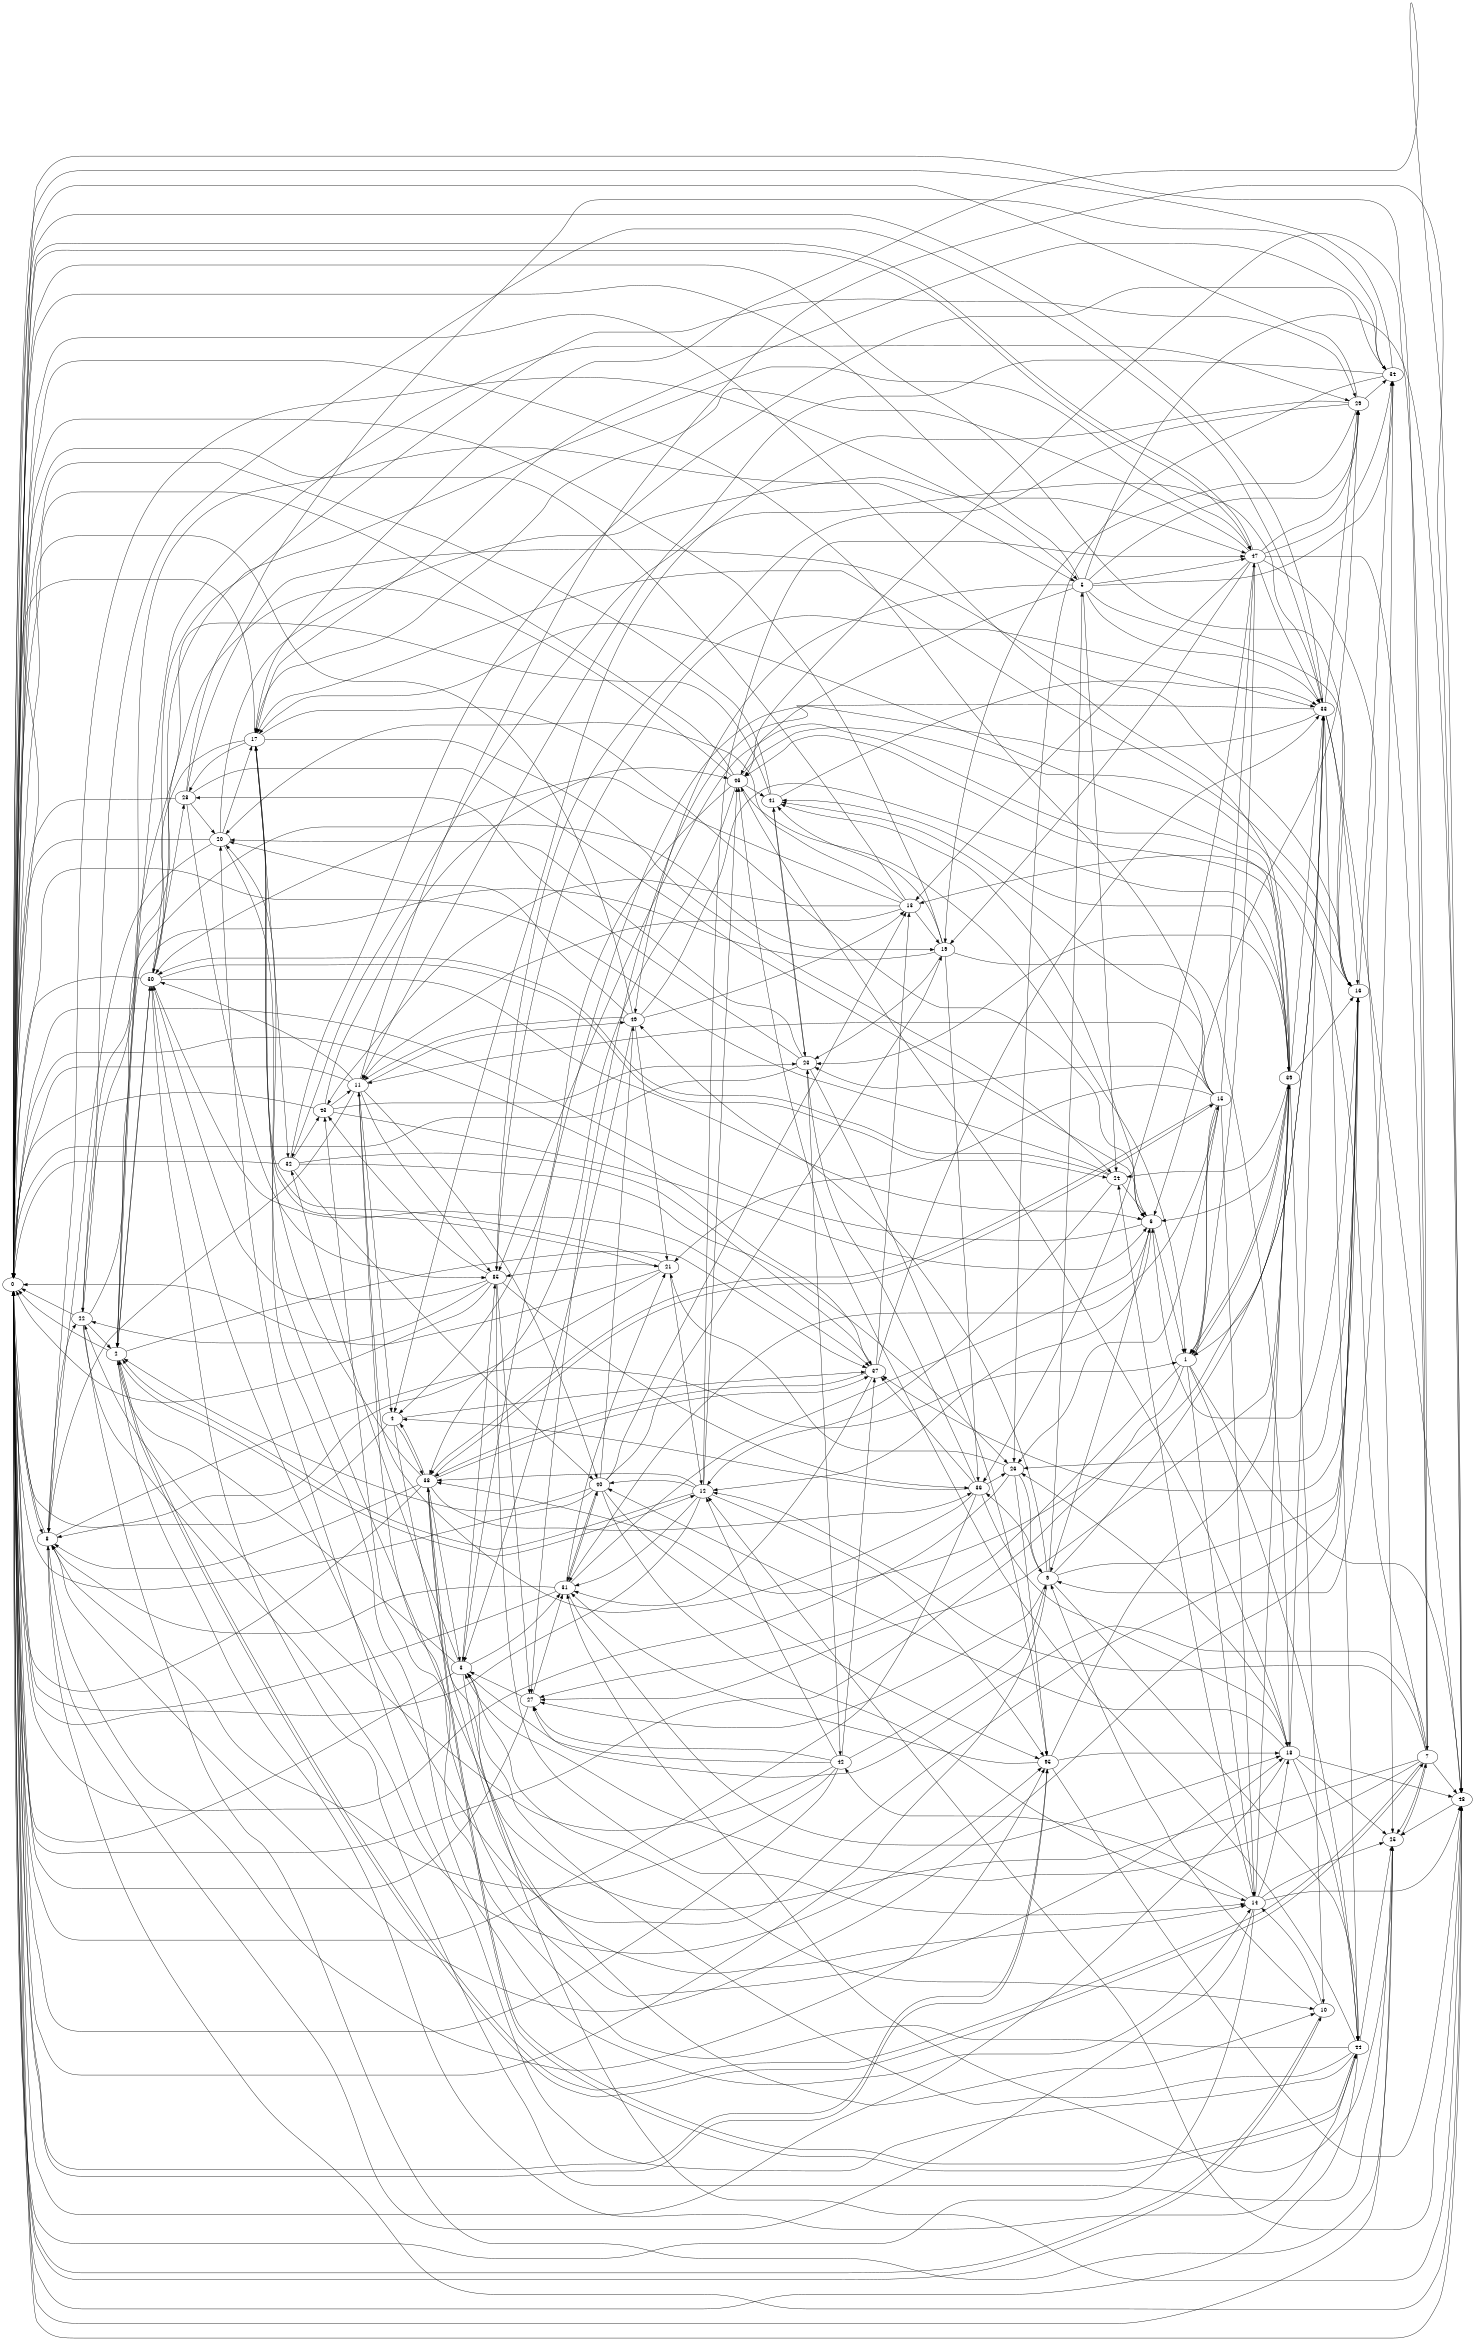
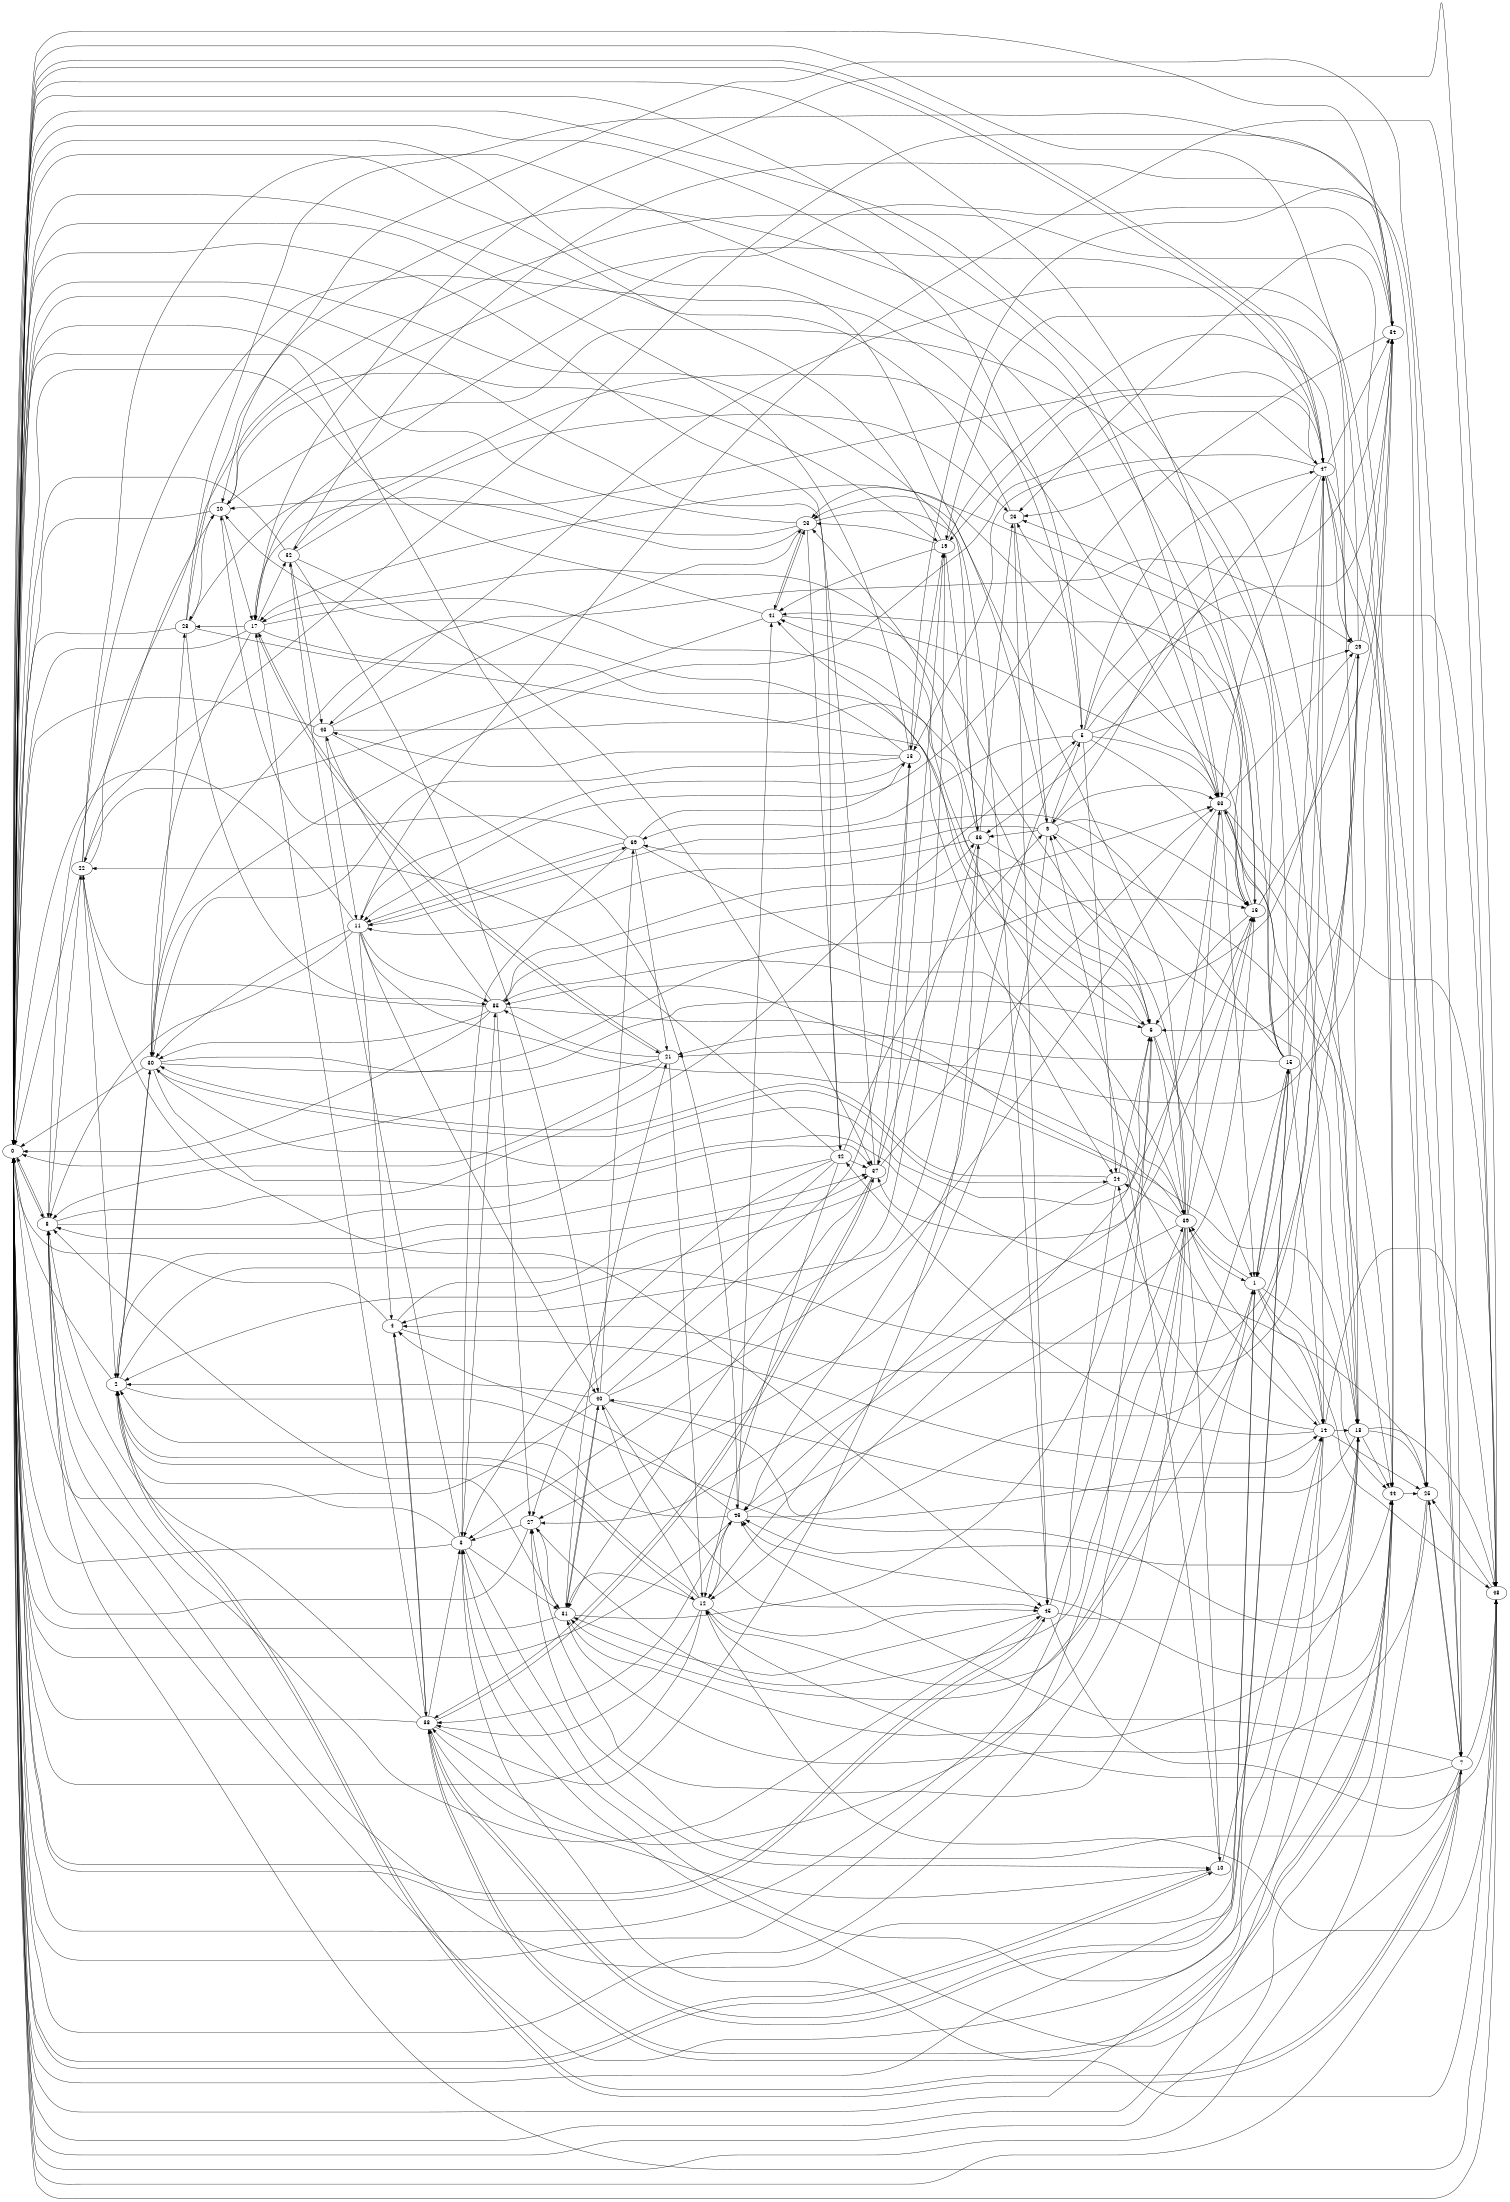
(634, 1020) -> (634, 843)
(1260, 1182) -> (1171, 1123)
(811, 1420) -> (1334, 1024)
(1048, 1762) -> (1048, 1611)
